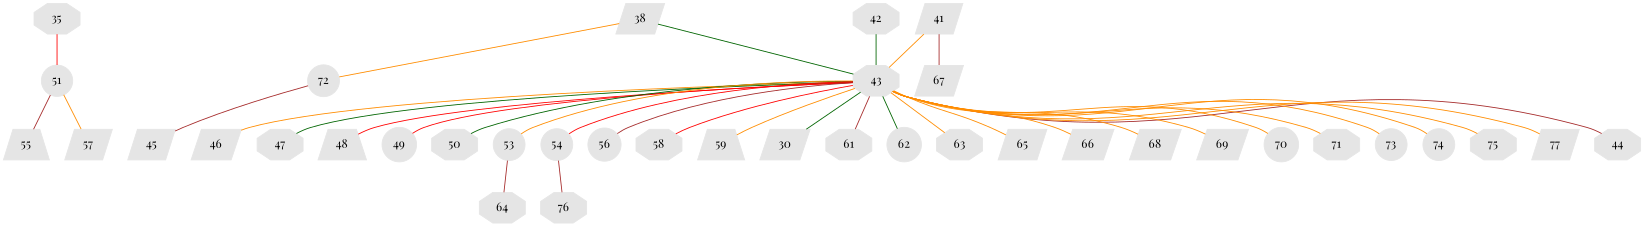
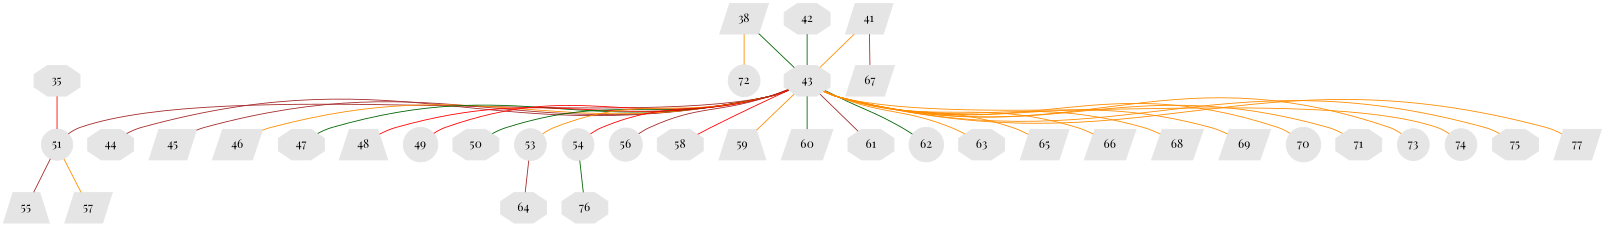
none -> (427, 105)
(241, 106) -> (492, 108)
(785, 145) -> (807, 145)
(560, 176) -> (582, 176)
